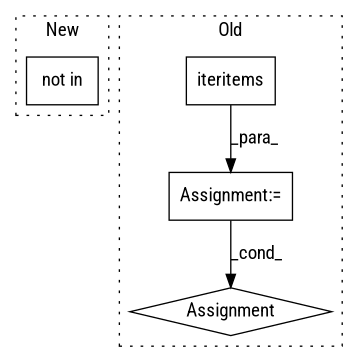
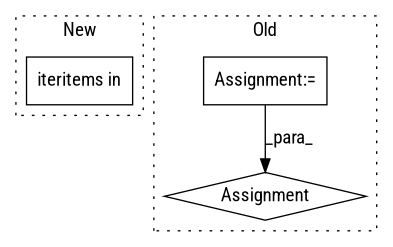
(62, 81) -> (80, 81)
(231, 81) -> none
(257, 254) -> (290, 139)
